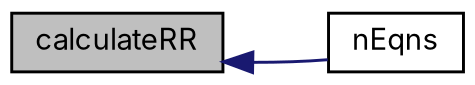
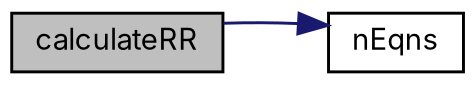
(291, 62) -> (261, 23)
